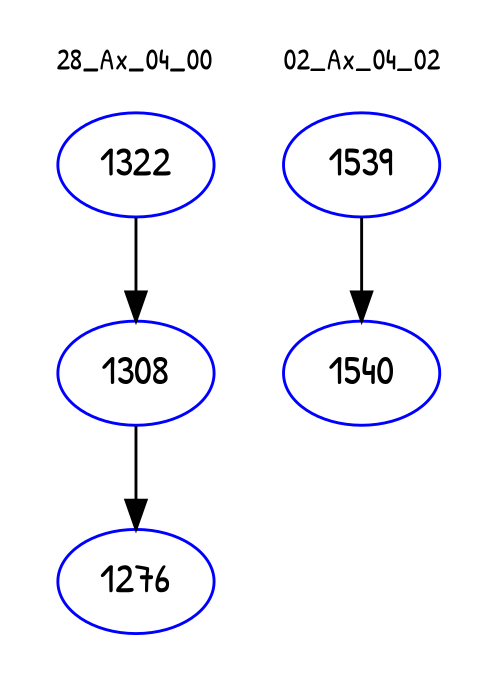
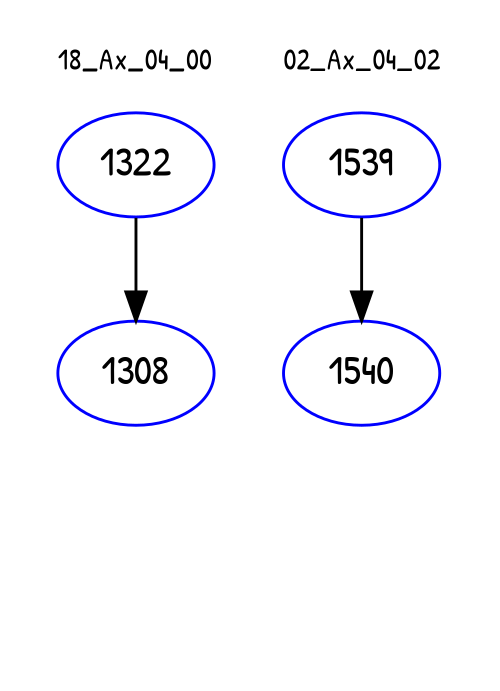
(136, 62) -> (136, 62)
(136, 582) -> none
